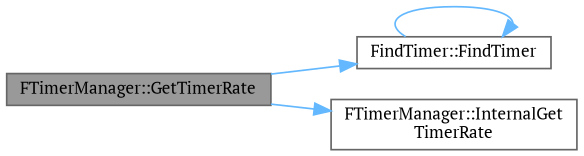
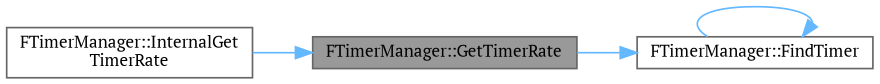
(454, 53) -> (755, 53)
(293, 107) -> (274, 53)
